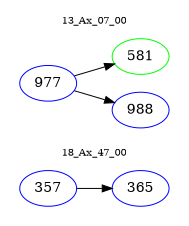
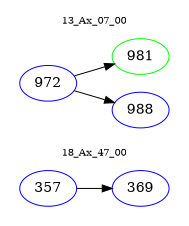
(141, 57) -> (141, 57)
(48, 83) -> (48, 83)
(141, 188) -> (141, 188)
